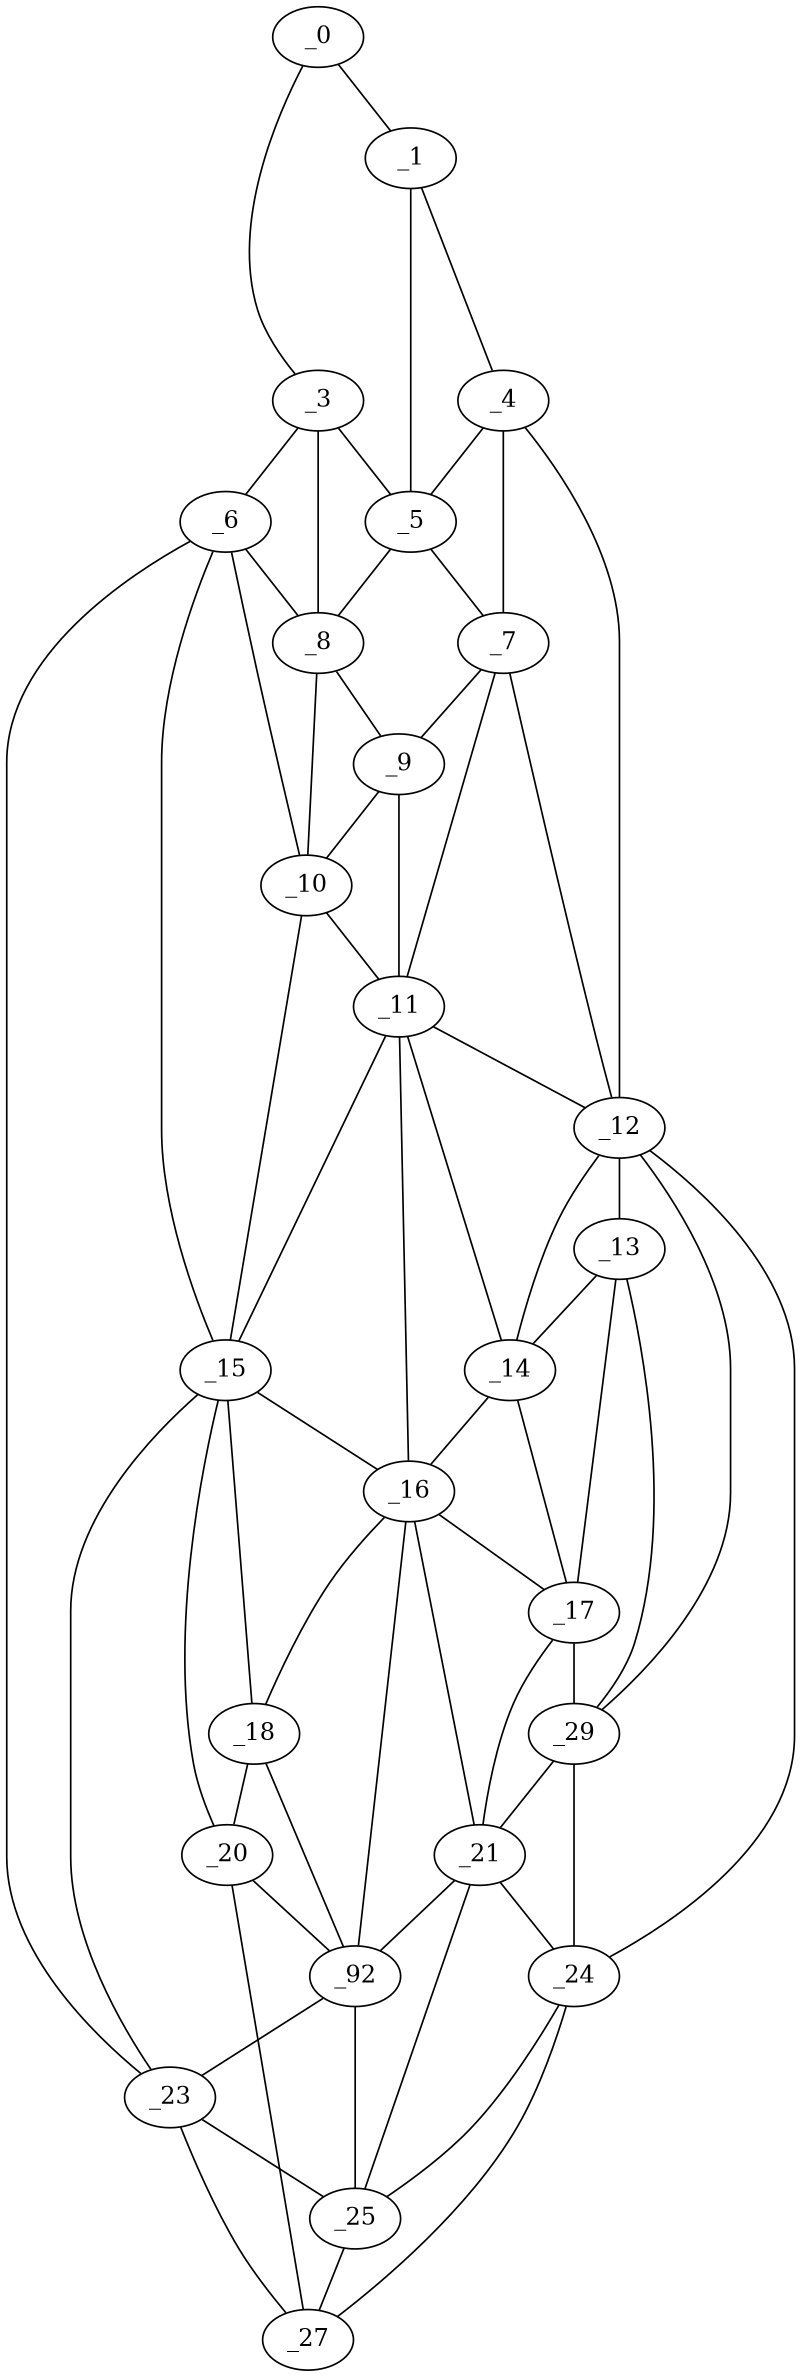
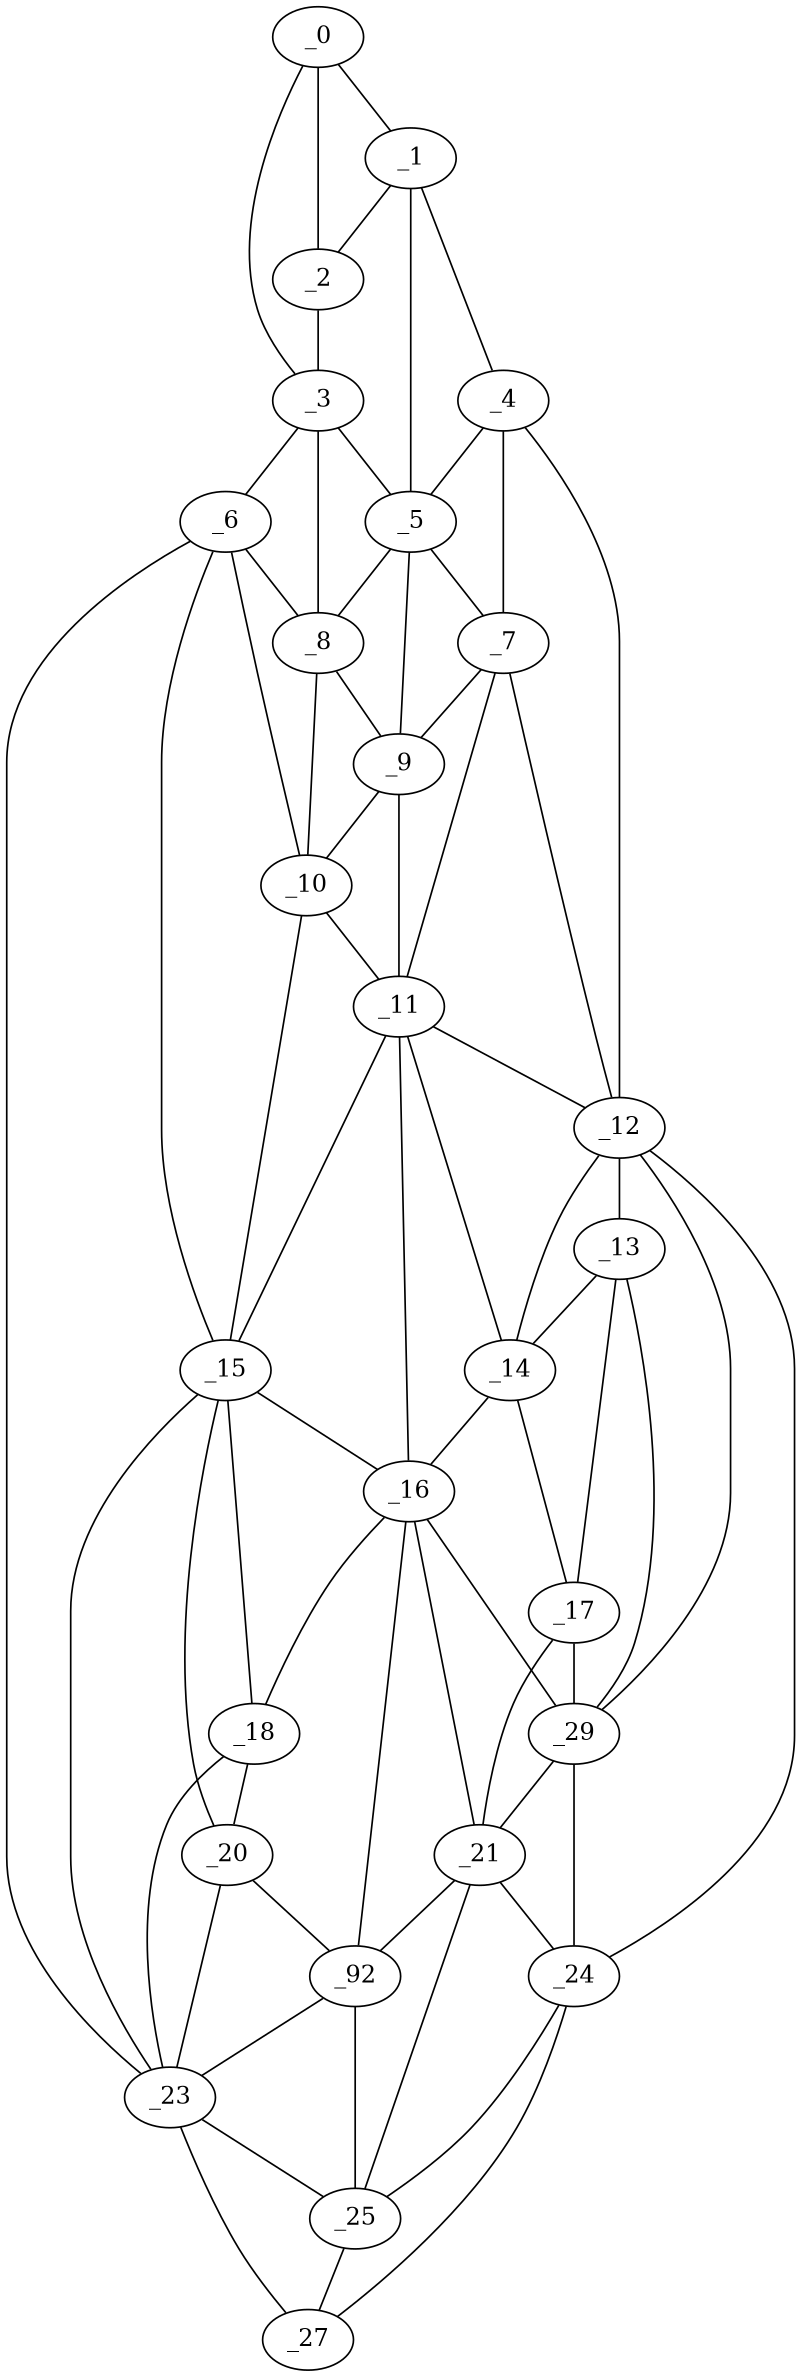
none -> (318, 279)
none -> (405, 643)
(492, 1552) -> (491, 1613)
(305, 1855) -> (149, 1901)
(268, 2098) -> (199, 1976)
